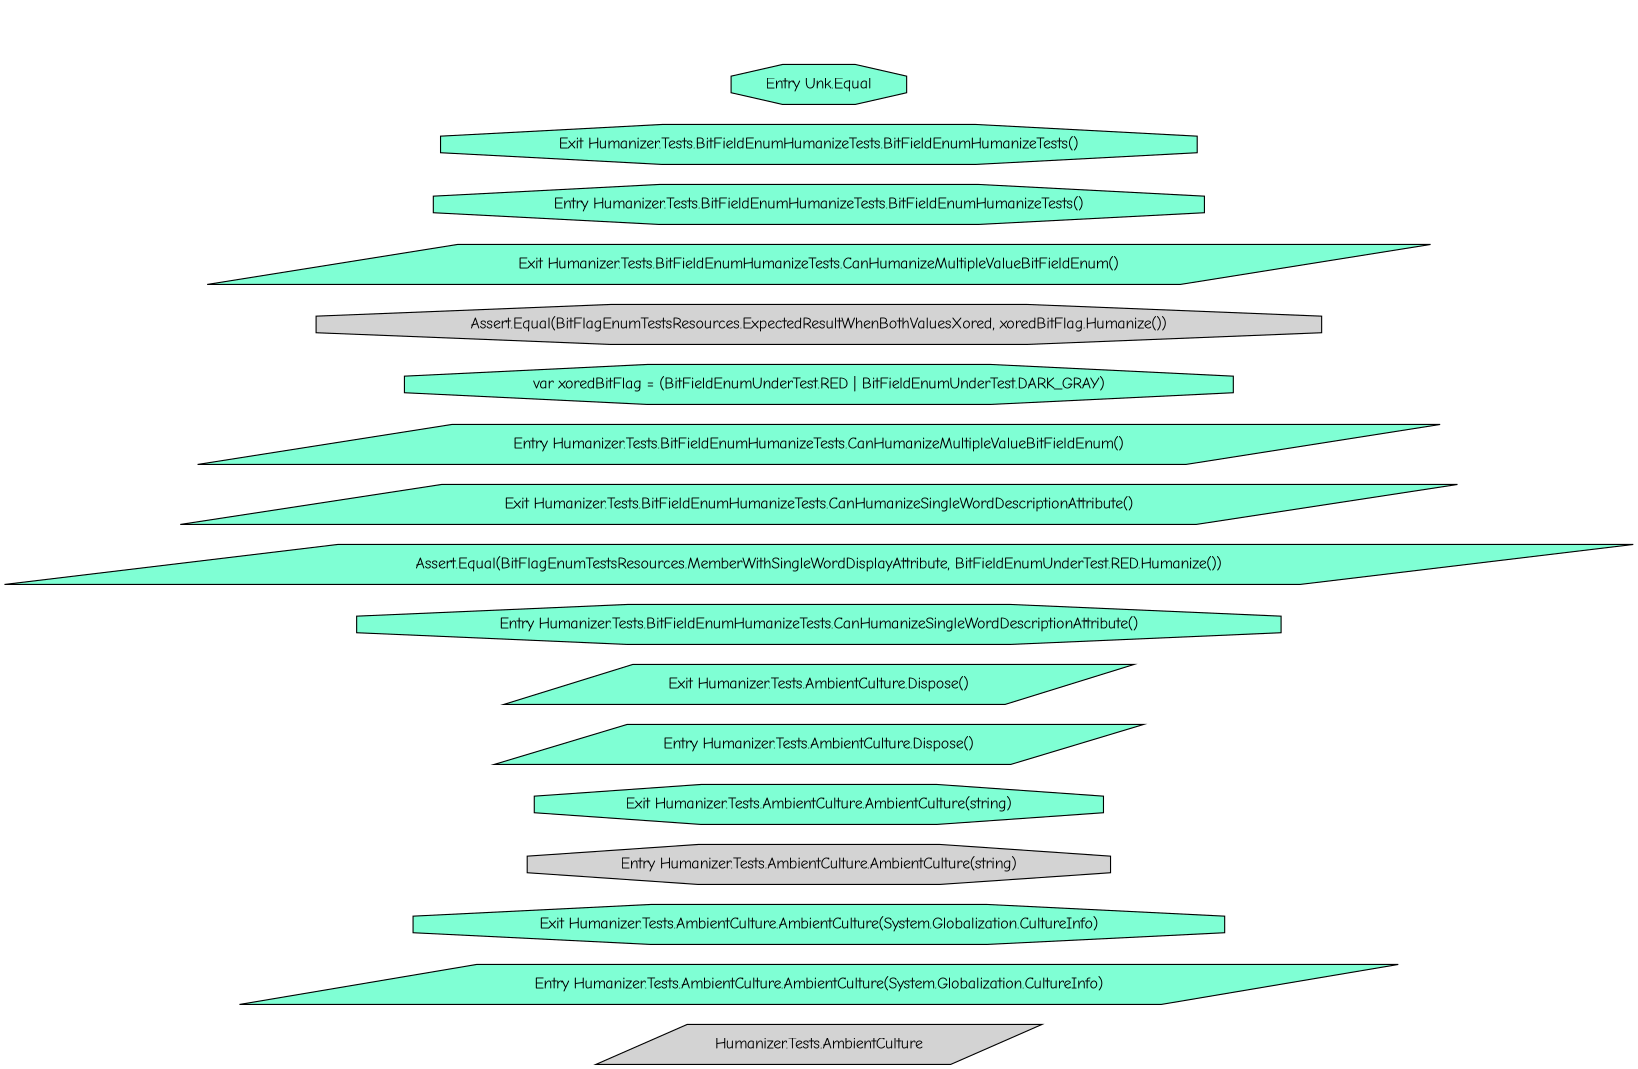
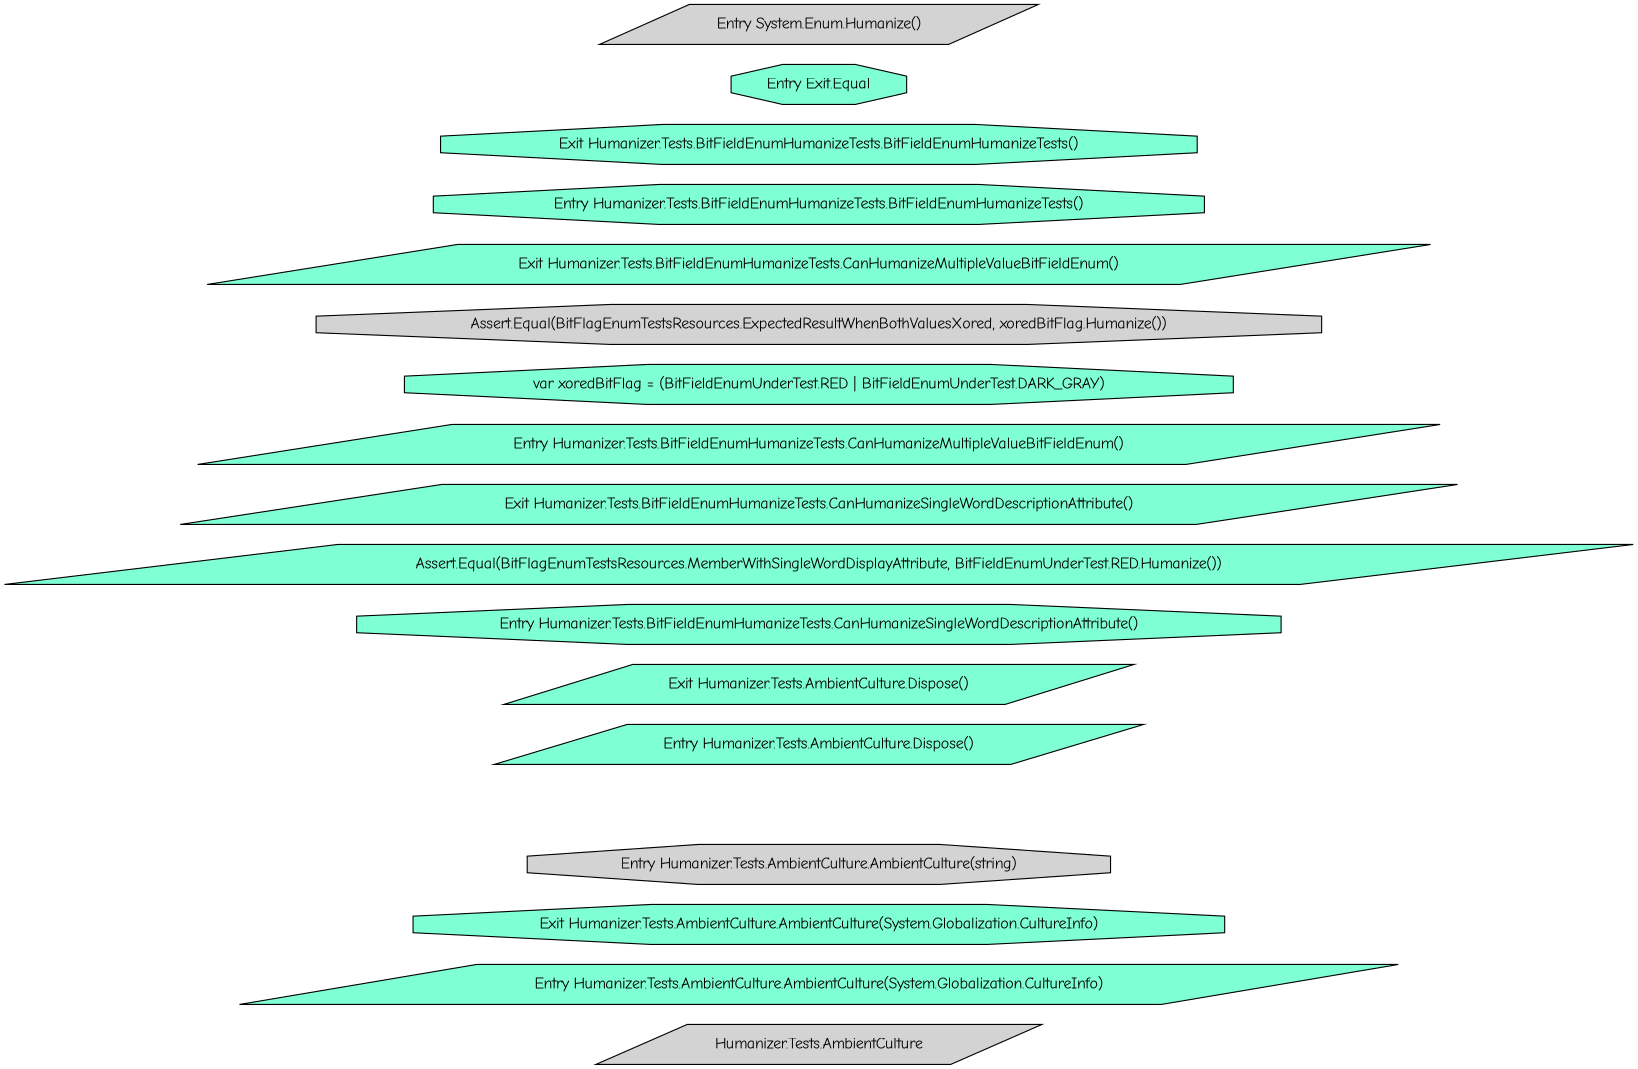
none -> (819, 24)
(819, 84) -> (819, 84)
(819, 804) -> none
